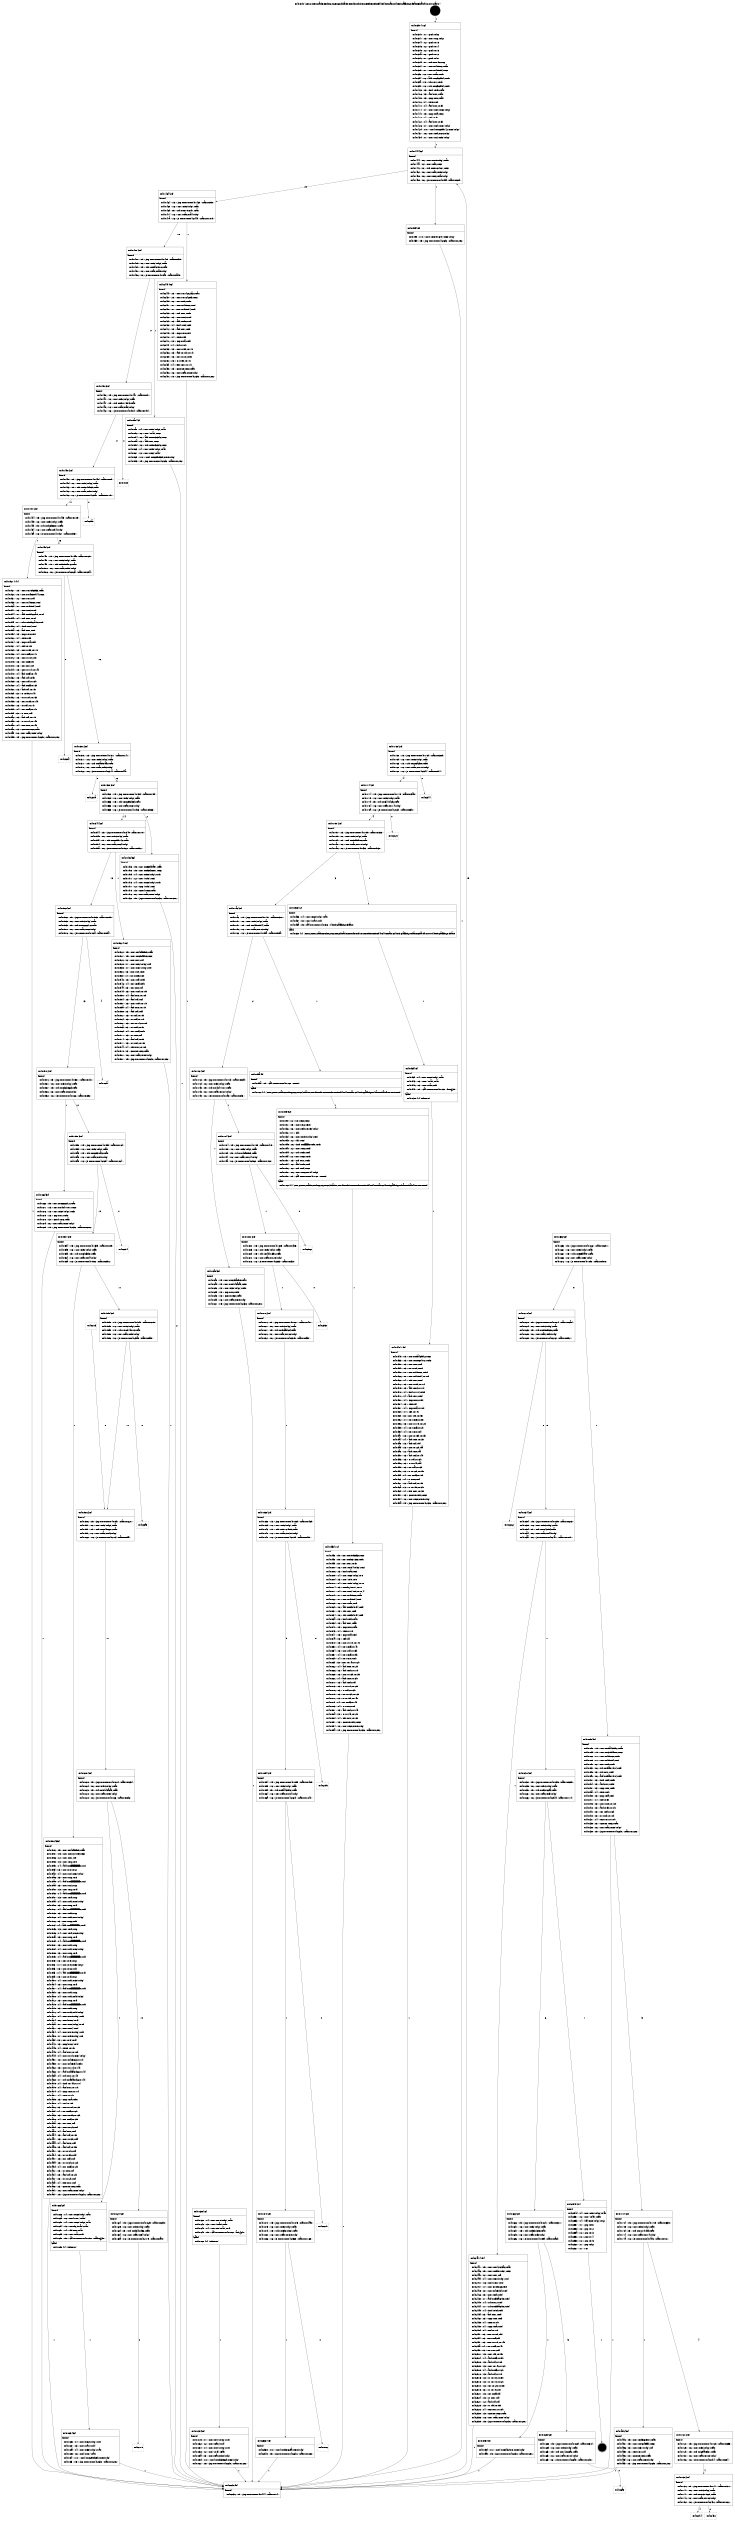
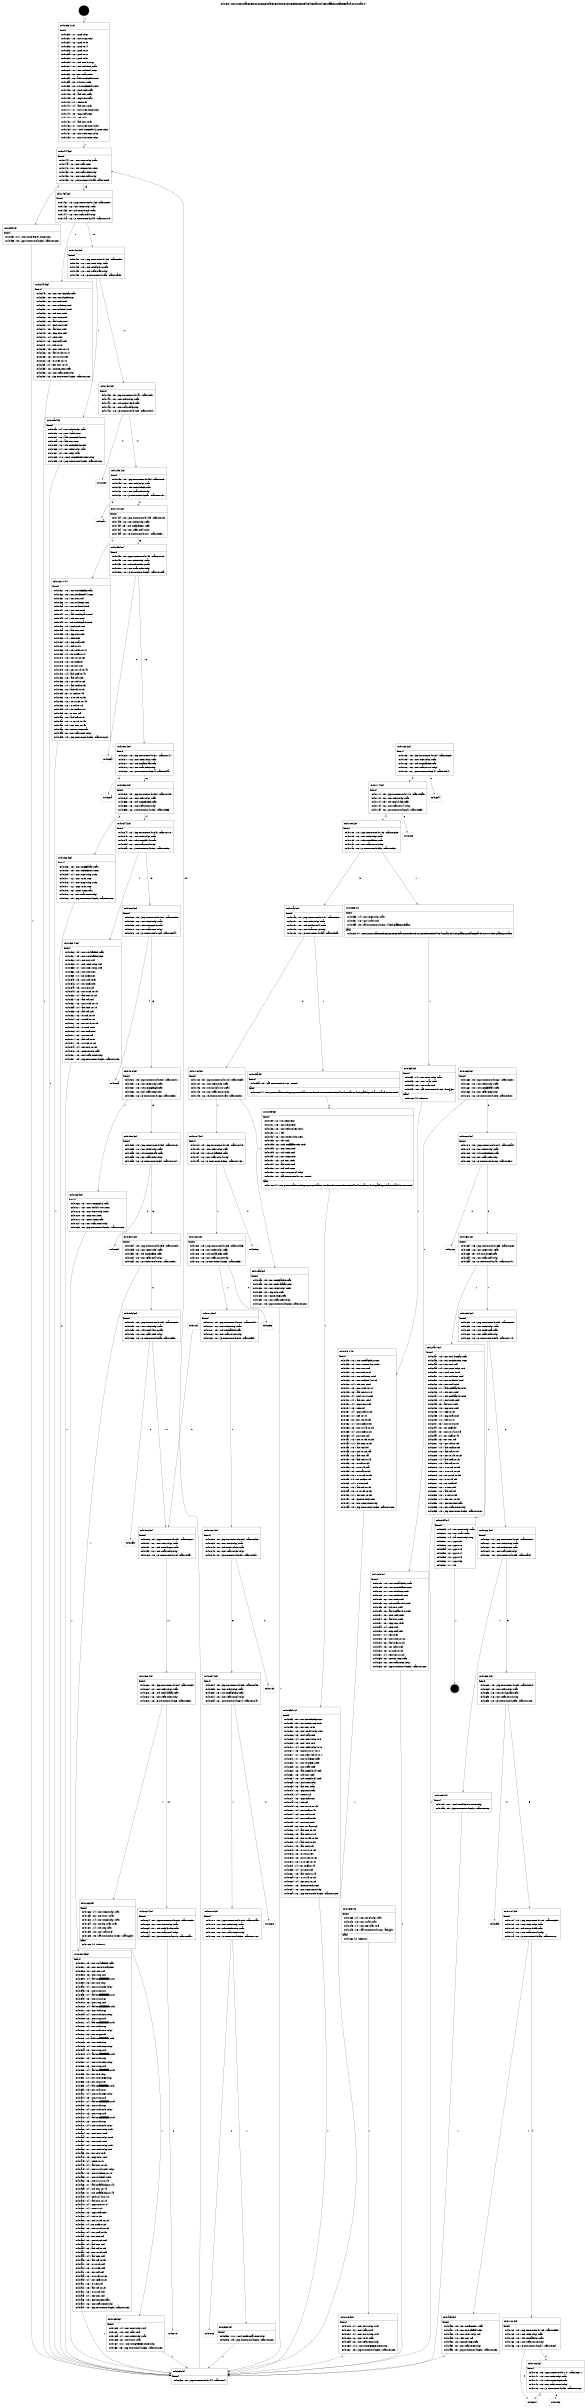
(628, 2022) -> (519, 1806)
none -> (521, 2374)
